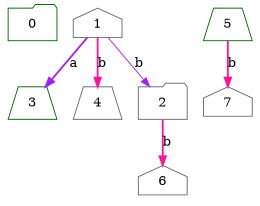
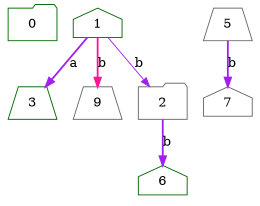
(98, 24) -> (98, 24)
(228, 24) -> (228, 24)
(228, 59) -> (228, 59)
(98, 103) -> (98, 103)
(163, 138) -> (163, 138)
(163, 182) -> (163, 182)
